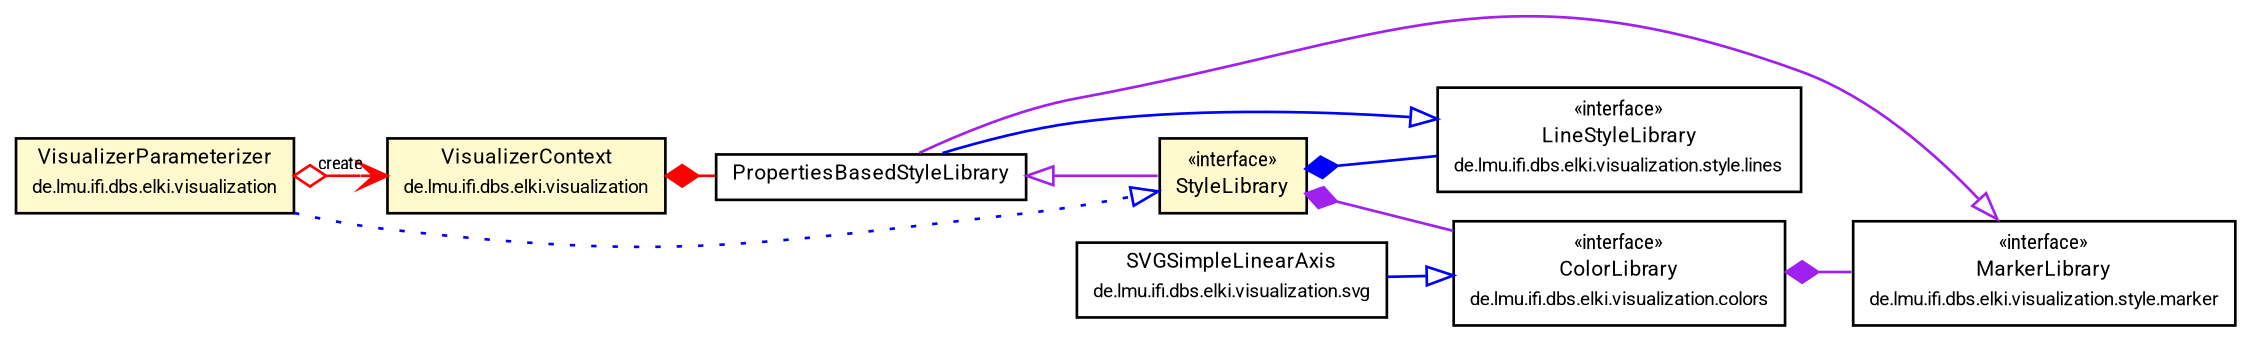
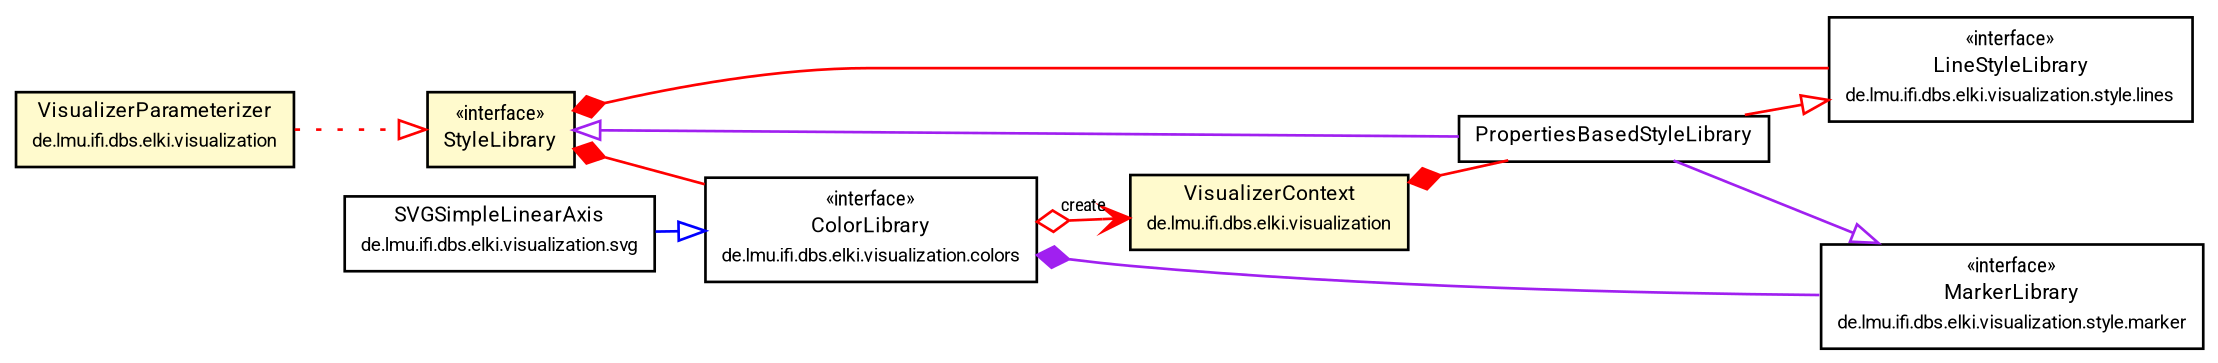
(1174, 114) -> (1773, 110)
(1388, 161) -> (1215, 68)
(343, 176) -> (1086, 220)
(1106, 176) -> (1030, 133)
(1395, 216) -> (655, 171)
(713, 245) -> (347, 130)
